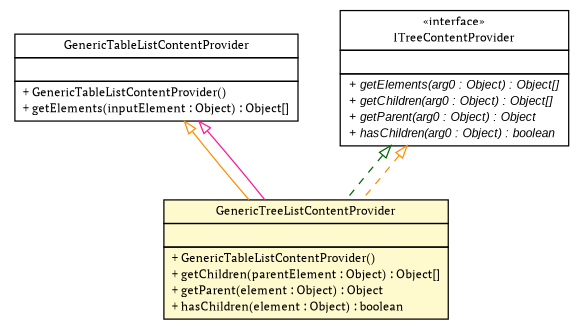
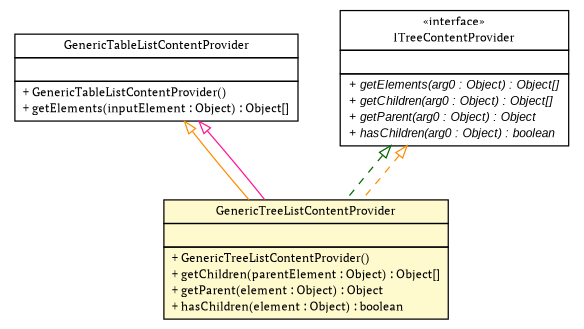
(274, 258) -> (271, 258)
